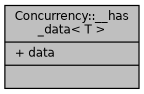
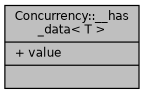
(35, 53) -> (38, 53)
